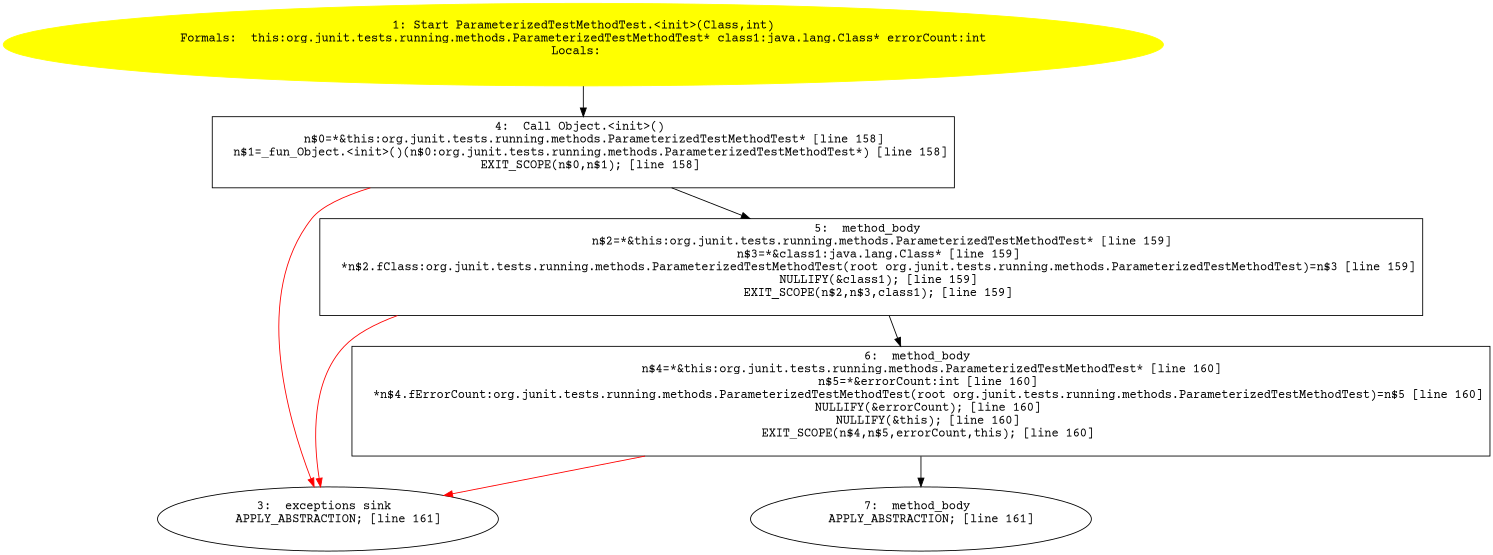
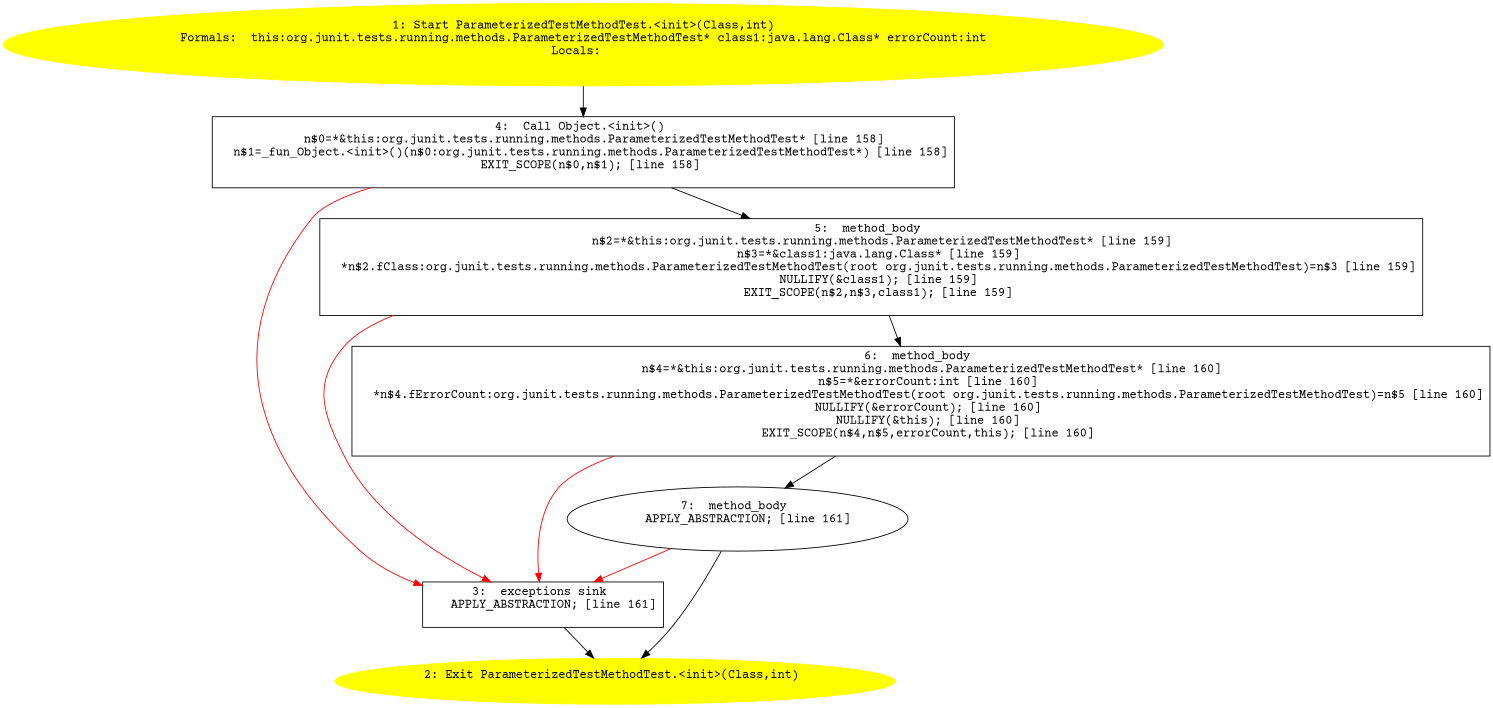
(328, 519) -> (543, 605)
none -> (636, 564)
none -> (615, 681)
